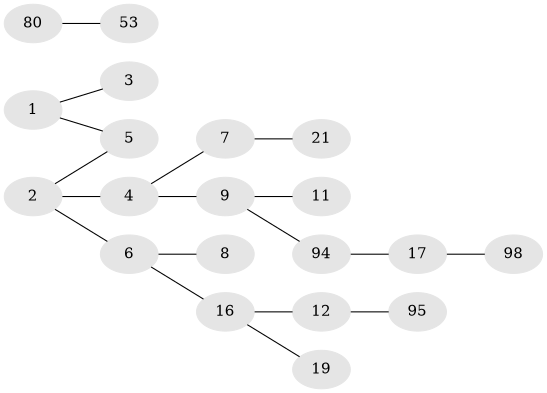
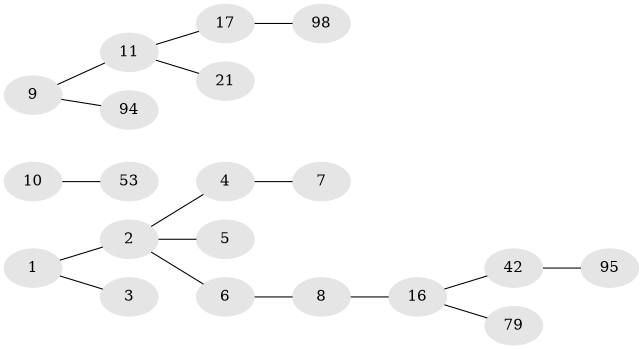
(33, 23) -> (33, 182)
(81, 124) -> (81, 254)
(274, 139) -> (177, 67)
(177, 197) -> none
(370, 254) -> (177, 38)
(177, 283) -> (370, 297)
(321, 312) -> (514, 268)
(321, 370) -> (514, 326)
